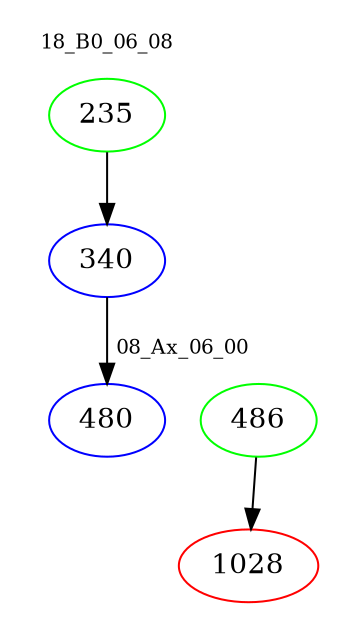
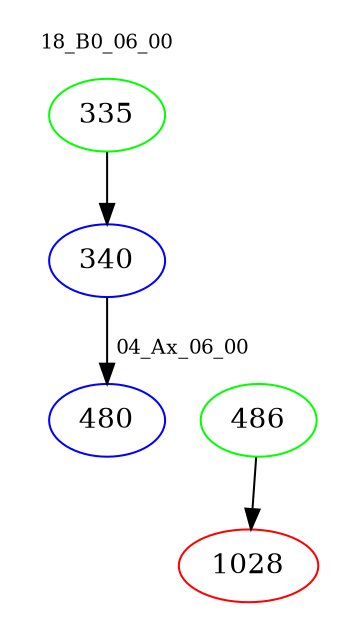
(107, 43) -> (107, 43)
(107, 115) -> (107, 115)
(183, 349) -> (183, 349)
